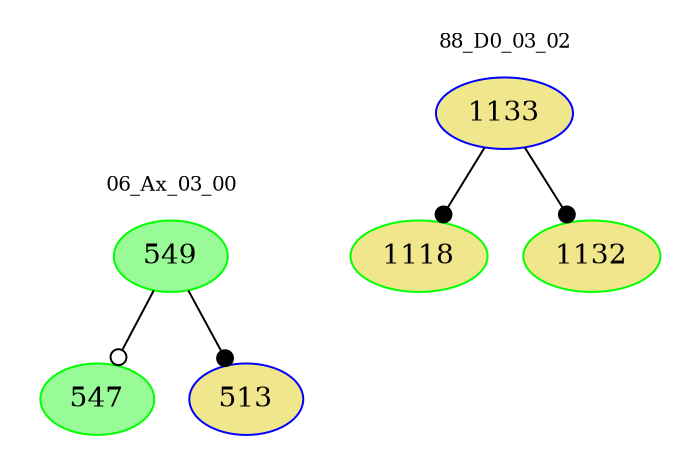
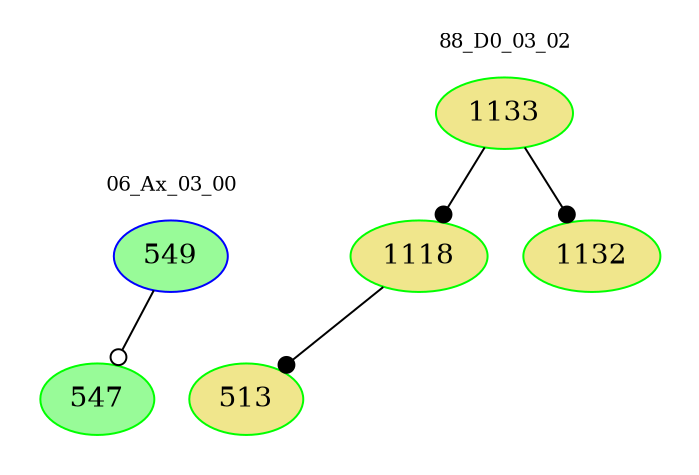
(504, 113) -> (504, 113)
(171, 256) -> (171, 256)
(205, 321) -> (338, 323)
(246, 399) -> (246, 399)
